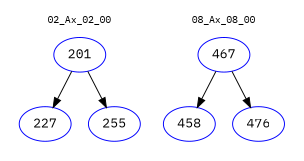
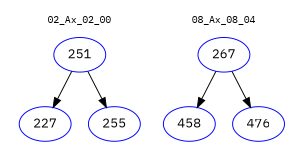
(224, 21) -> (224, 21)
(80, 55) -> (80, 55)
(224, 55) -> (224, 55)
